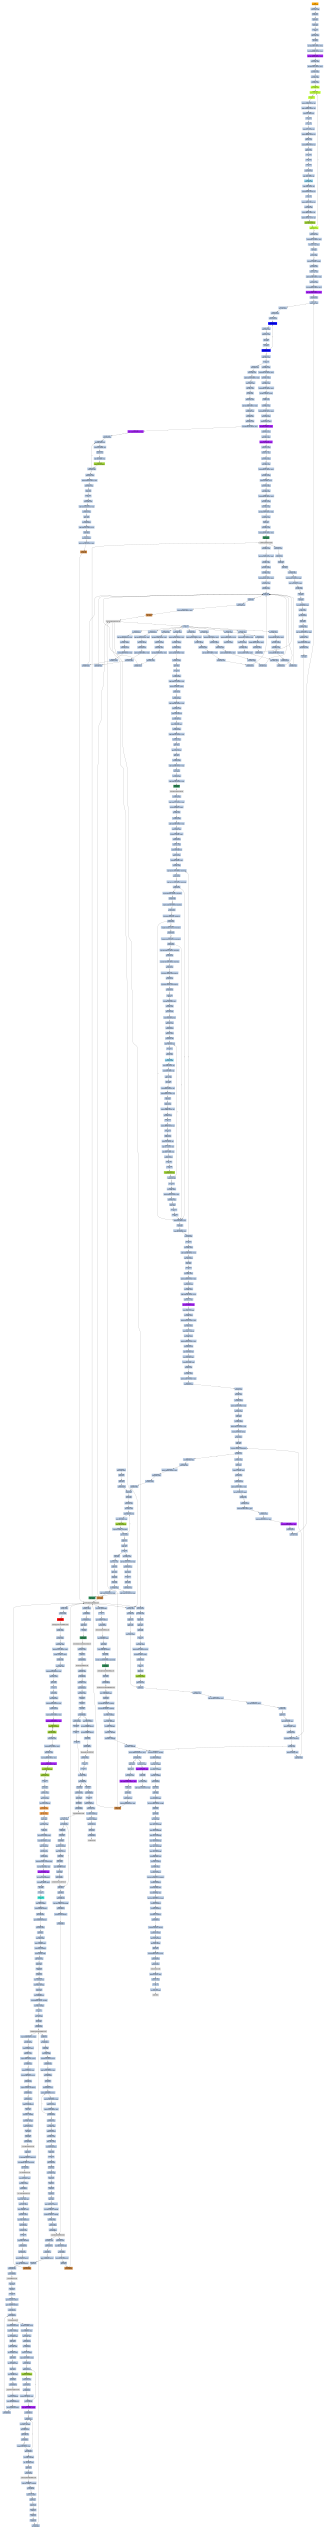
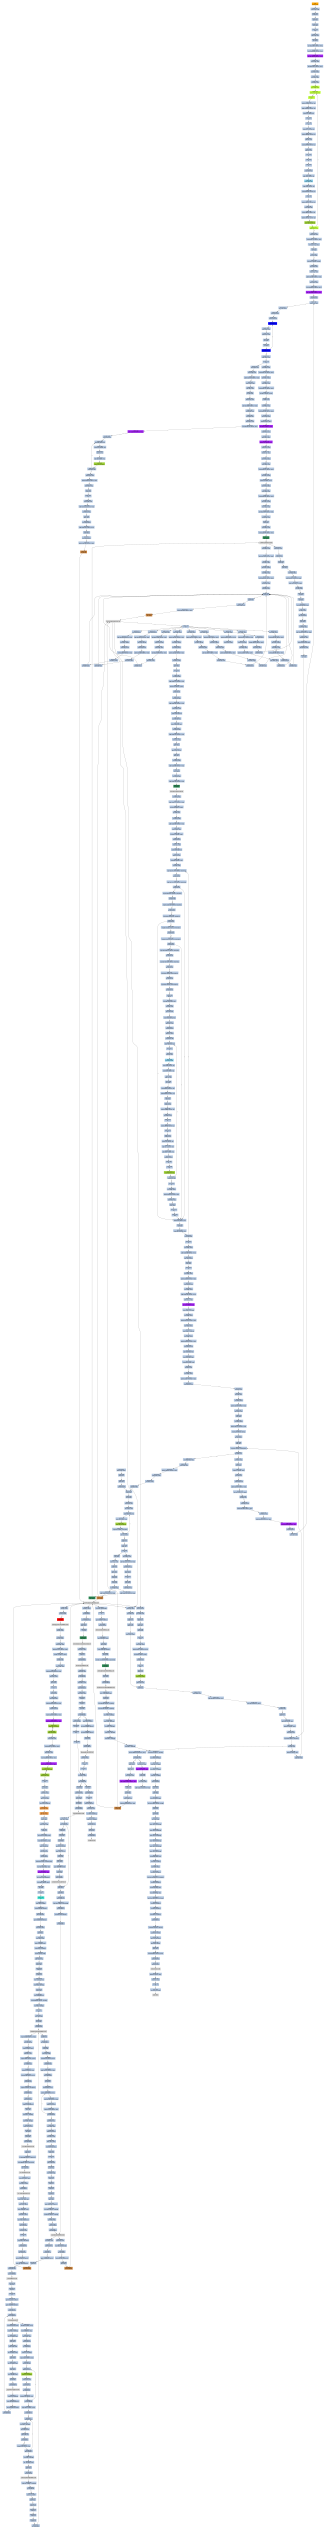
(28, 2407) -> (28, 2407)
